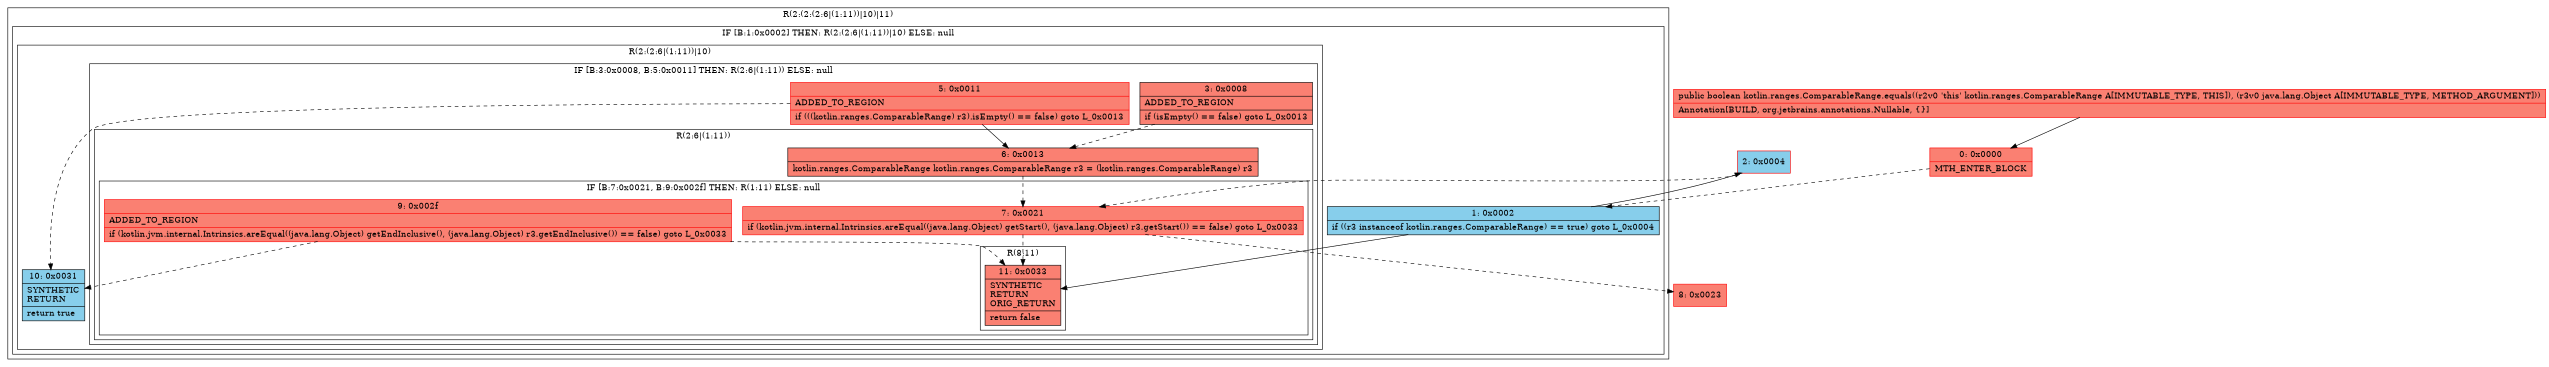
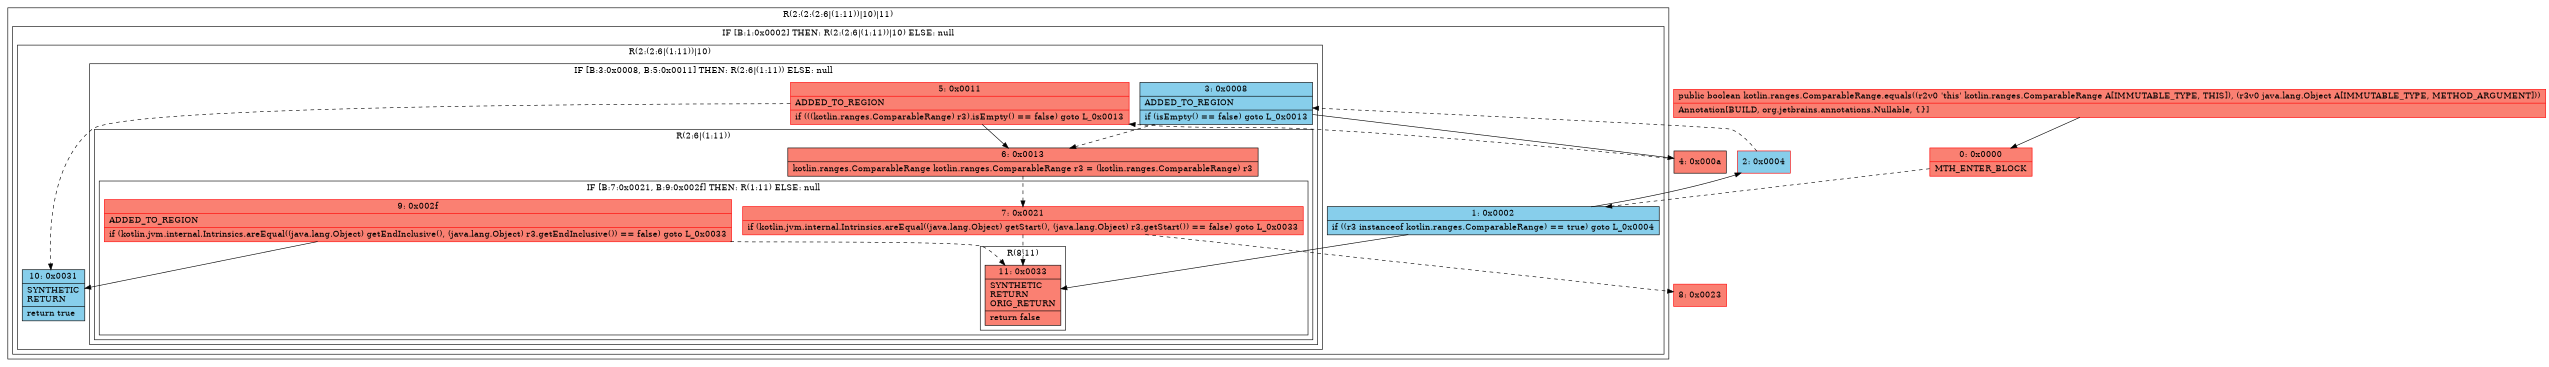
(1226, 103) -> (1226, 103)
none -> (1700, 162)
(1423, 180) -> (1542, 119)
(204, 264) -> (204, 264)
